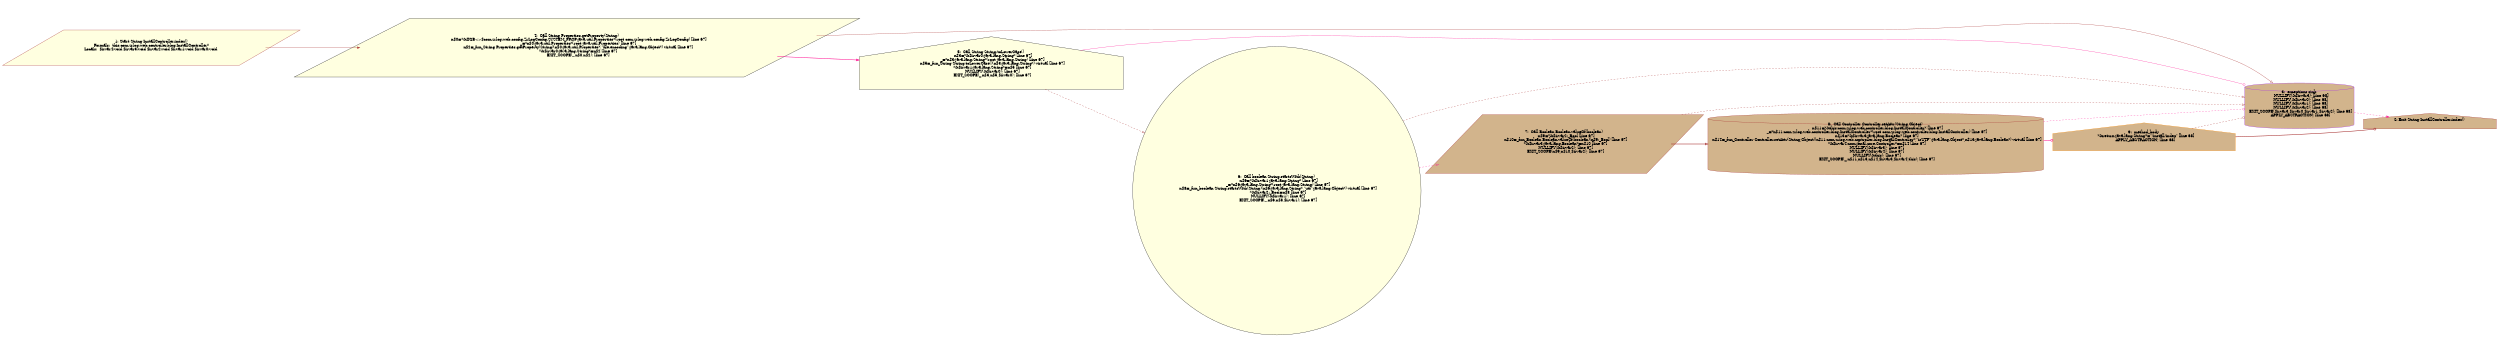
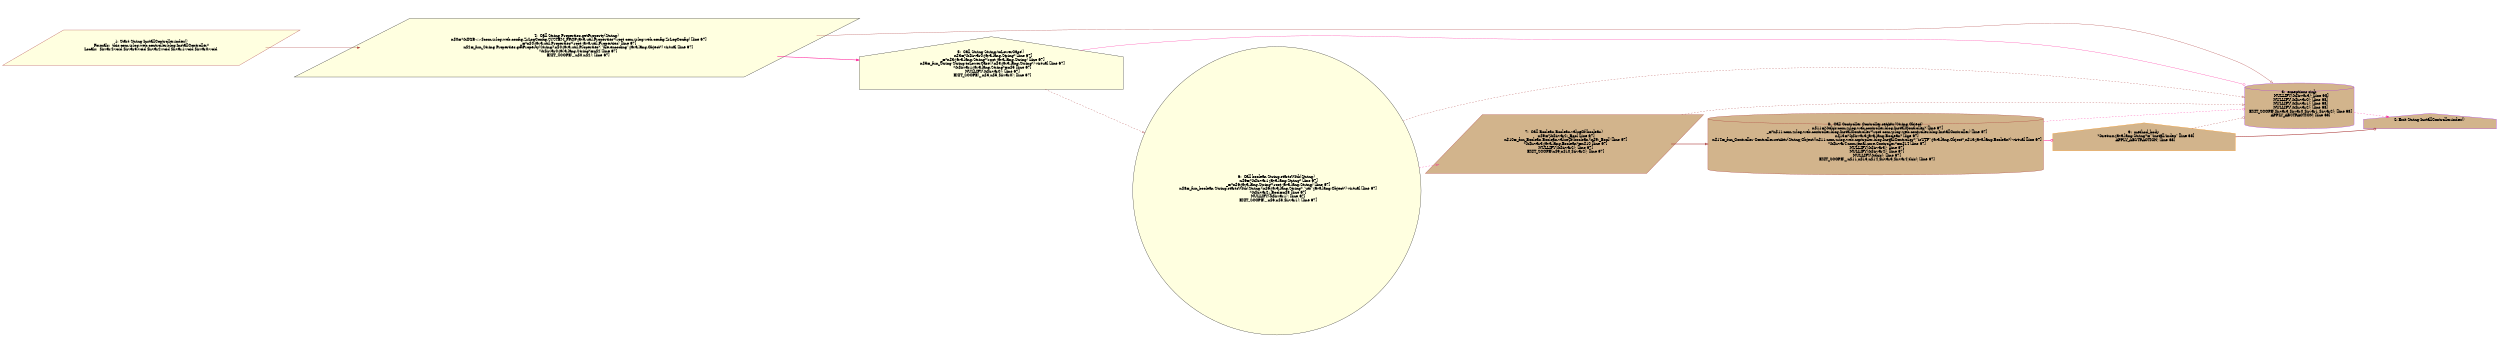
(2430, 122) -> (2430, 122)
